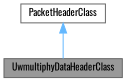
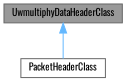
(63, 46) -> (63, 46)
